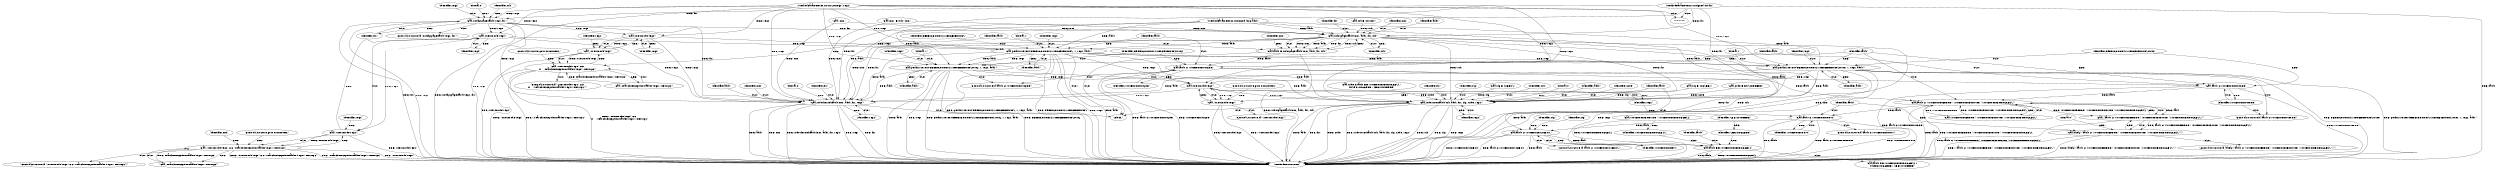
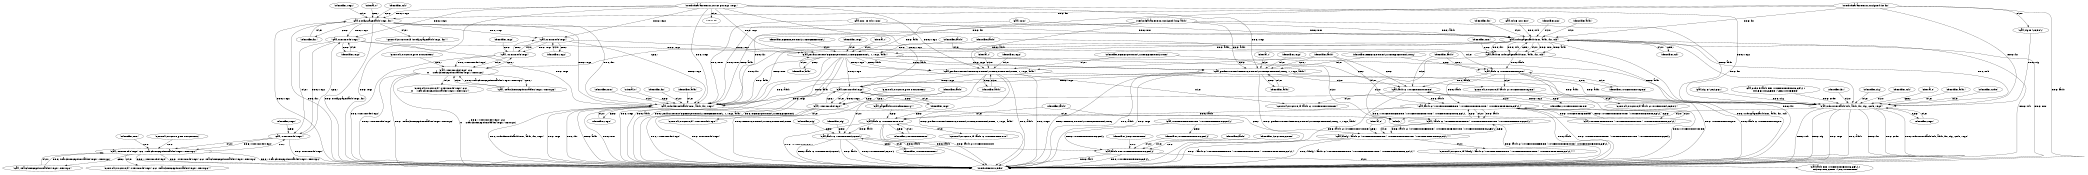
(1685, 13) -> (1966, 7)
(1746, 86) -> none
none -> (894, 106)
(2251, 110) -> (1347, 97)
(1734, 124) -> (1130, 143)
(1541, 143) -> (1573, 95)
